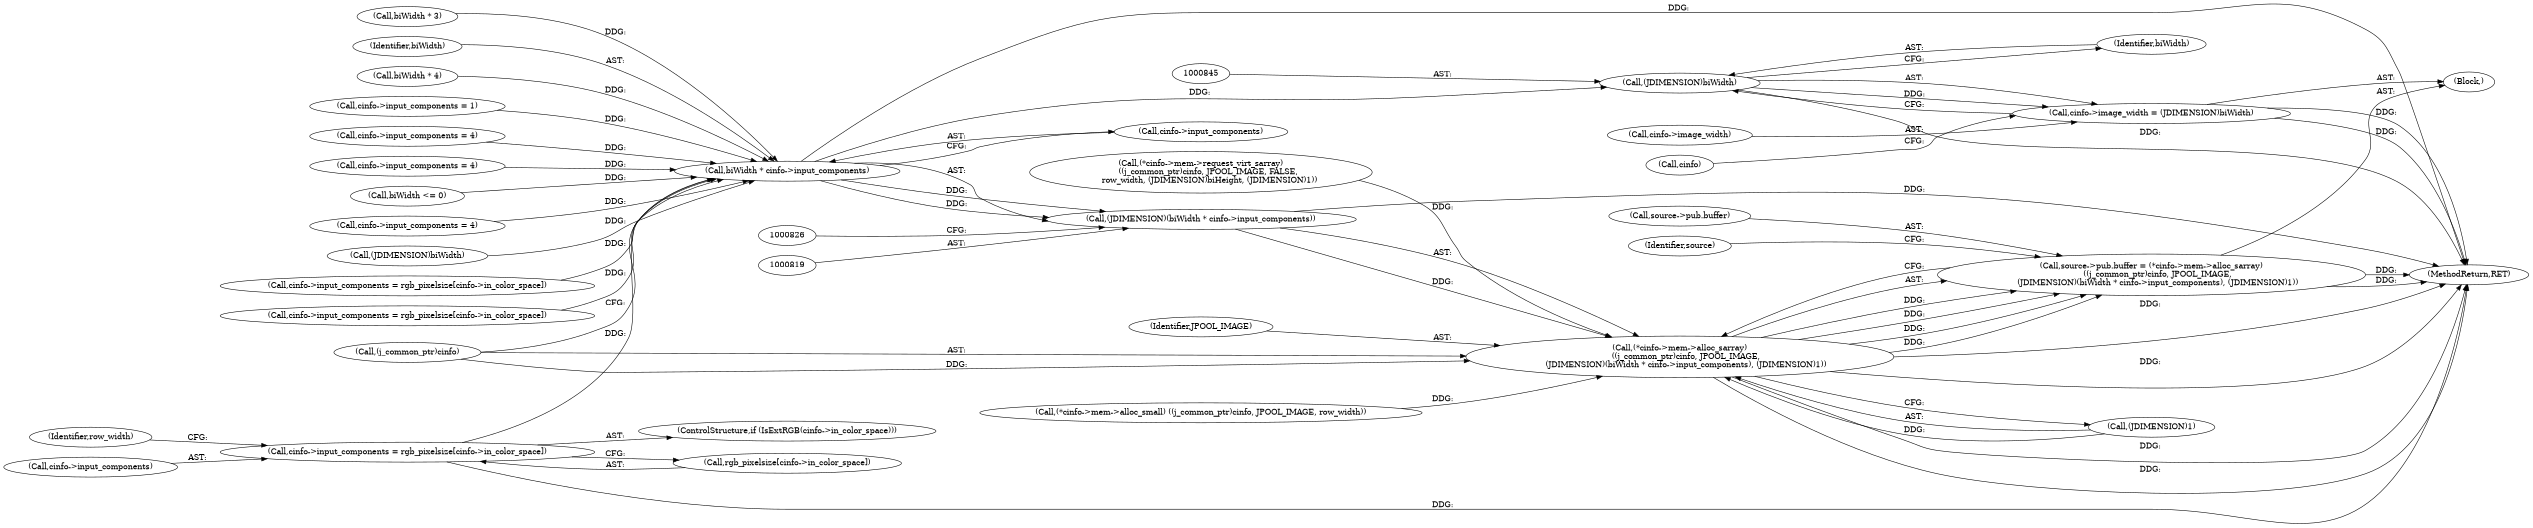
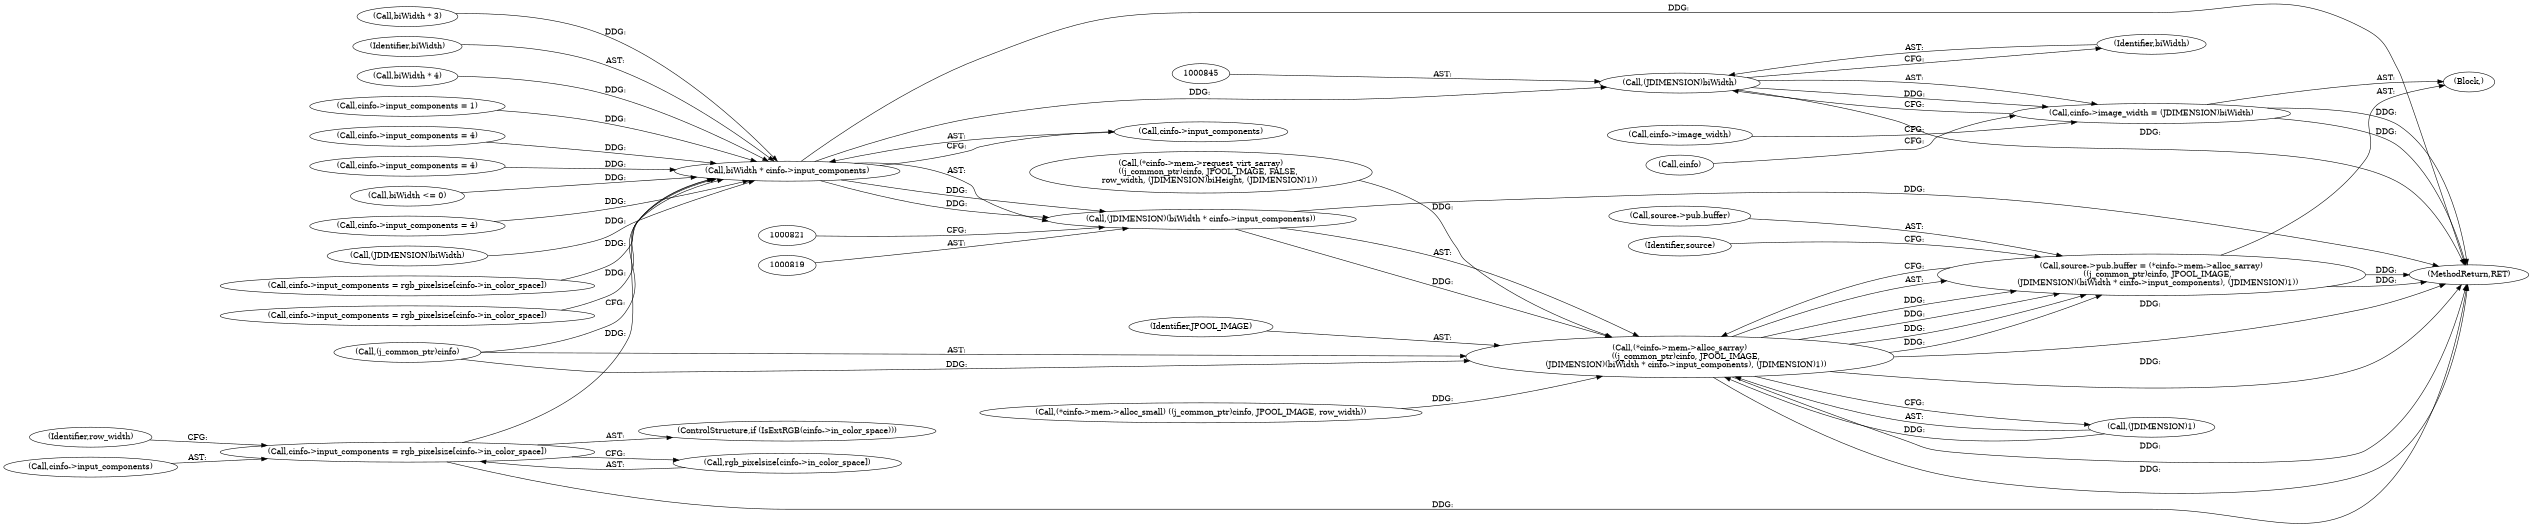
(1916, 130) -> (1916, 130)
(787, 235) -> (787, 235)
